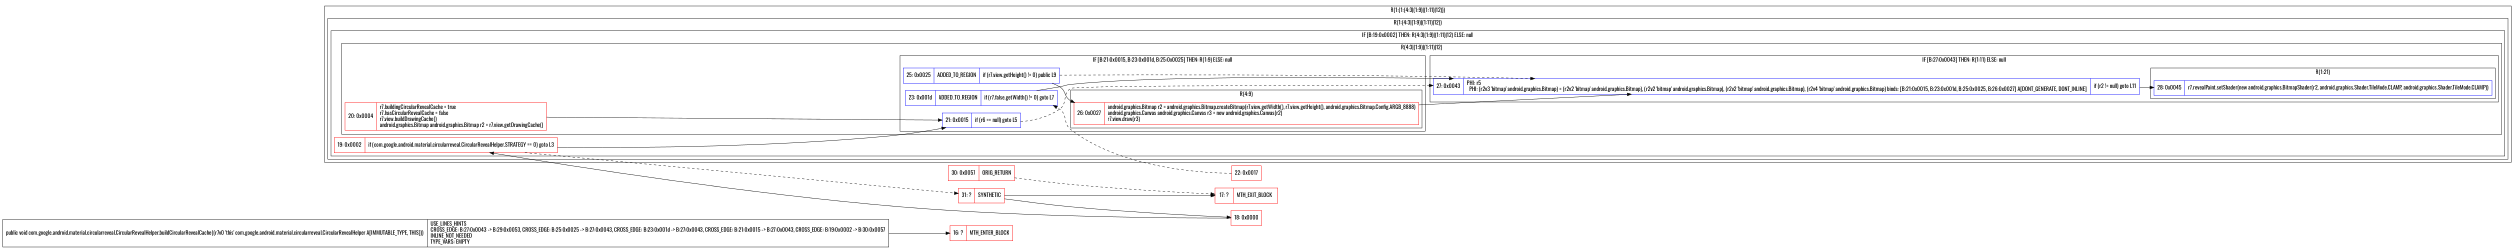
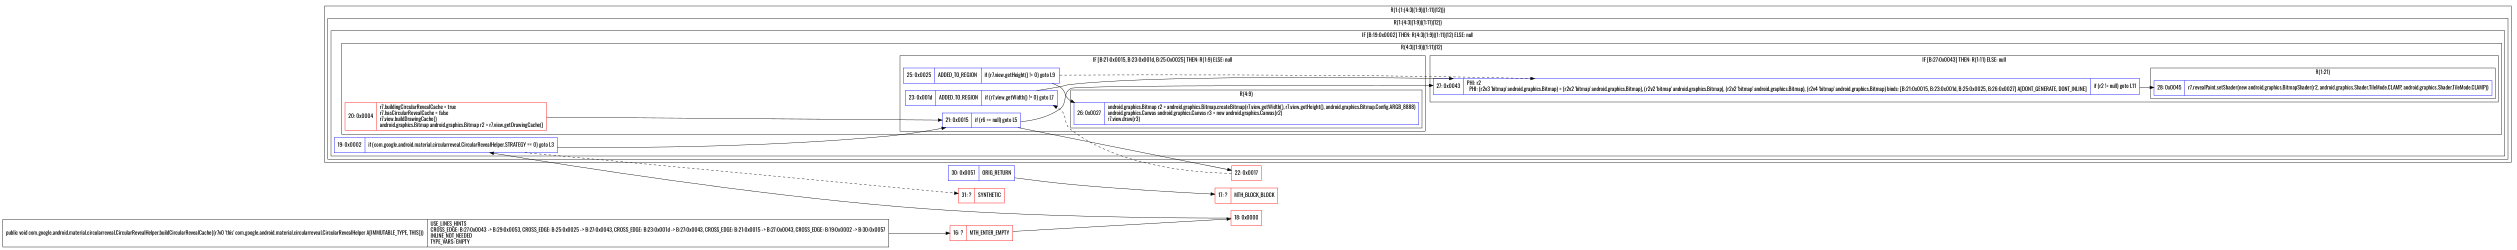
(1020, 75) -> (1020, 75)
(1475, 83) -> (1475, 83)
(1217, 86) -> (1217, 86)
(1019, 98) -> (1019, 98)
(1528, 99) -> none
(1246, 114) -> (1246, 114)
(446, 145) -> (446, 145)
none -> (1123, 149)
(981, 173) -> (981, 173)
(1113, 188) -> (1113, 188)
(1254, 195) -> (1254, 195)
(1108, 196) -> none
(1115, 211) -> (1120, 225)
(990, 233) -> (990, 233)
